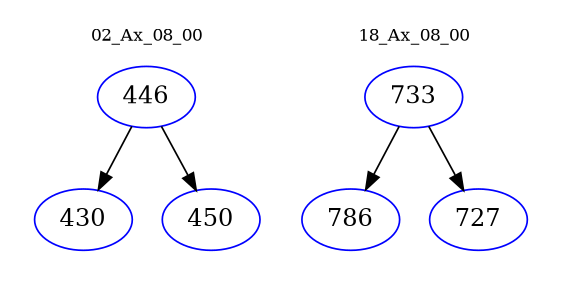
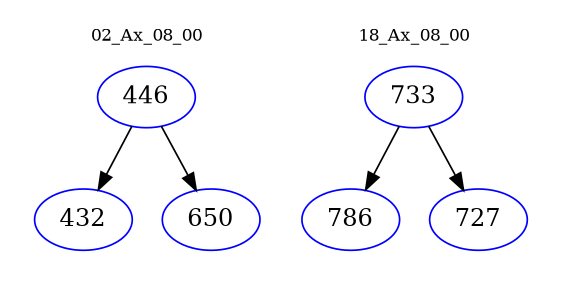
(83, 220) -> (83, 220)
(211, 220) -> (211, 220)
